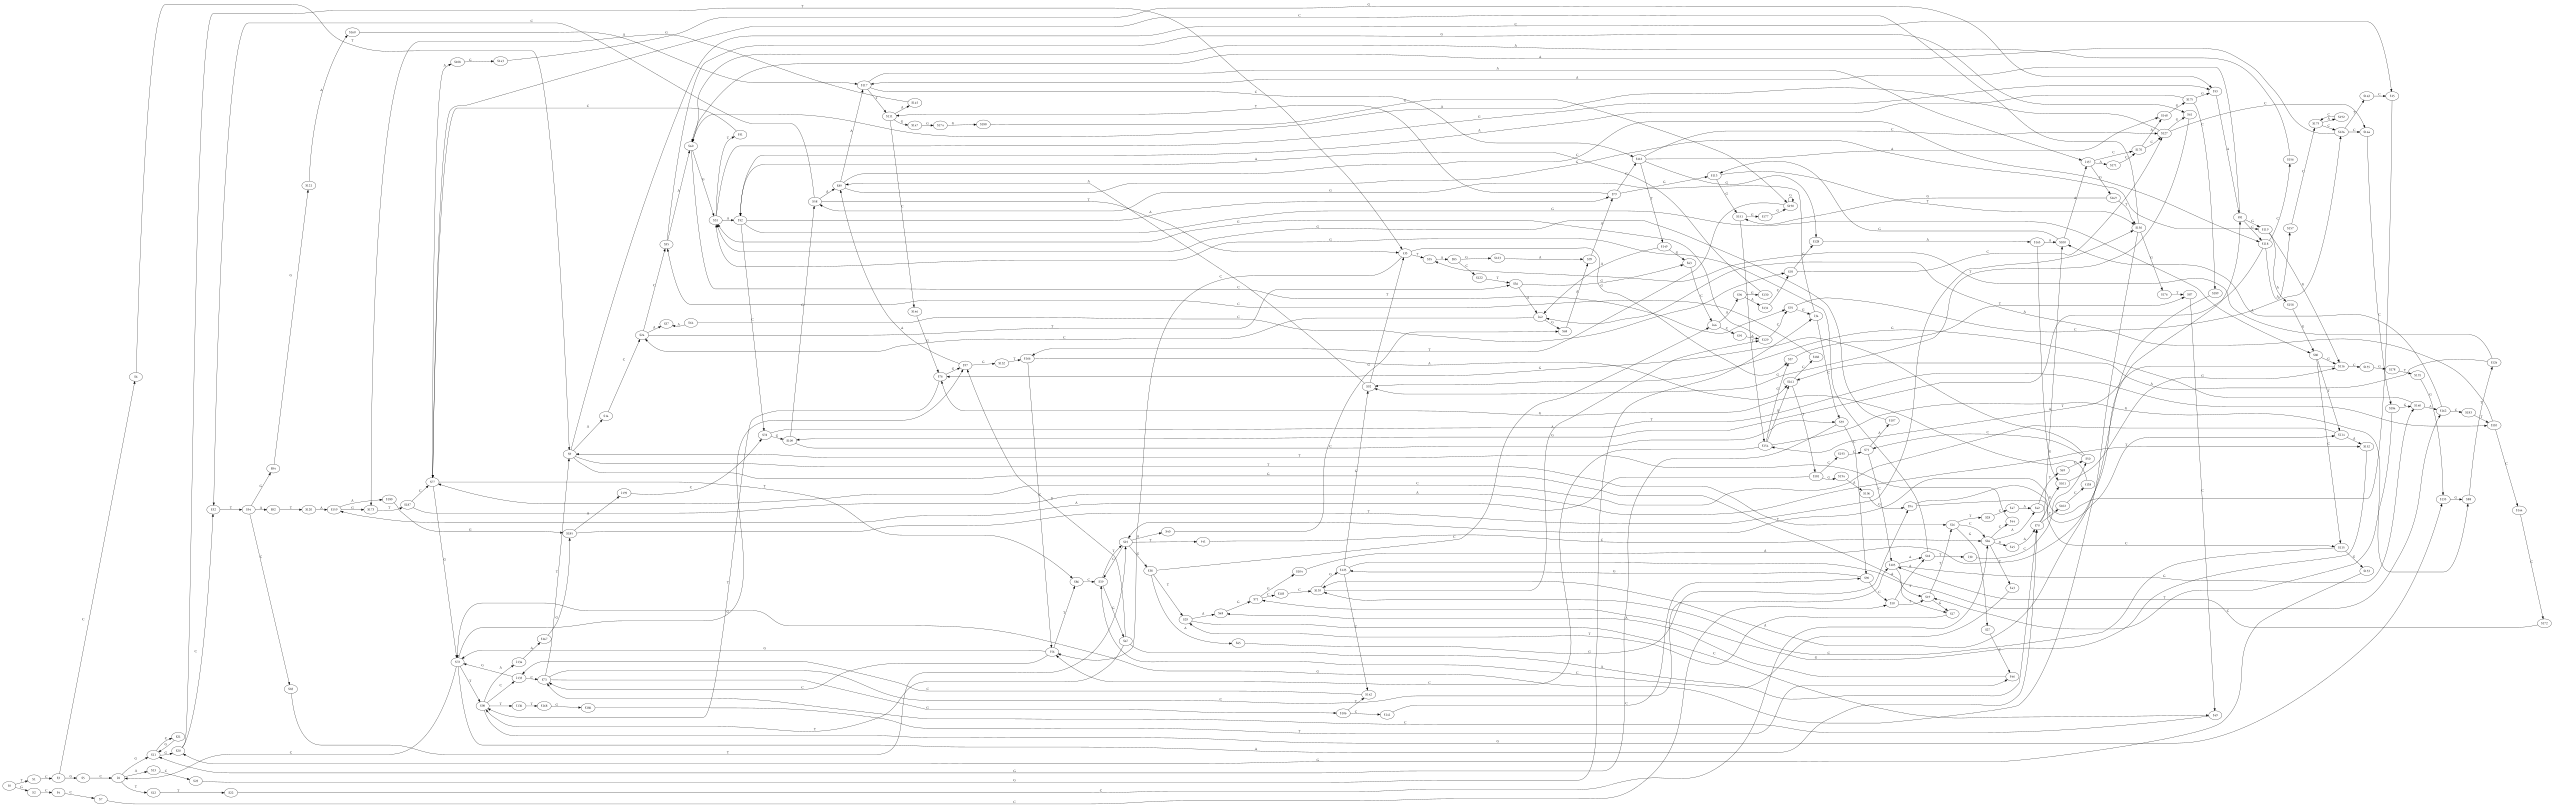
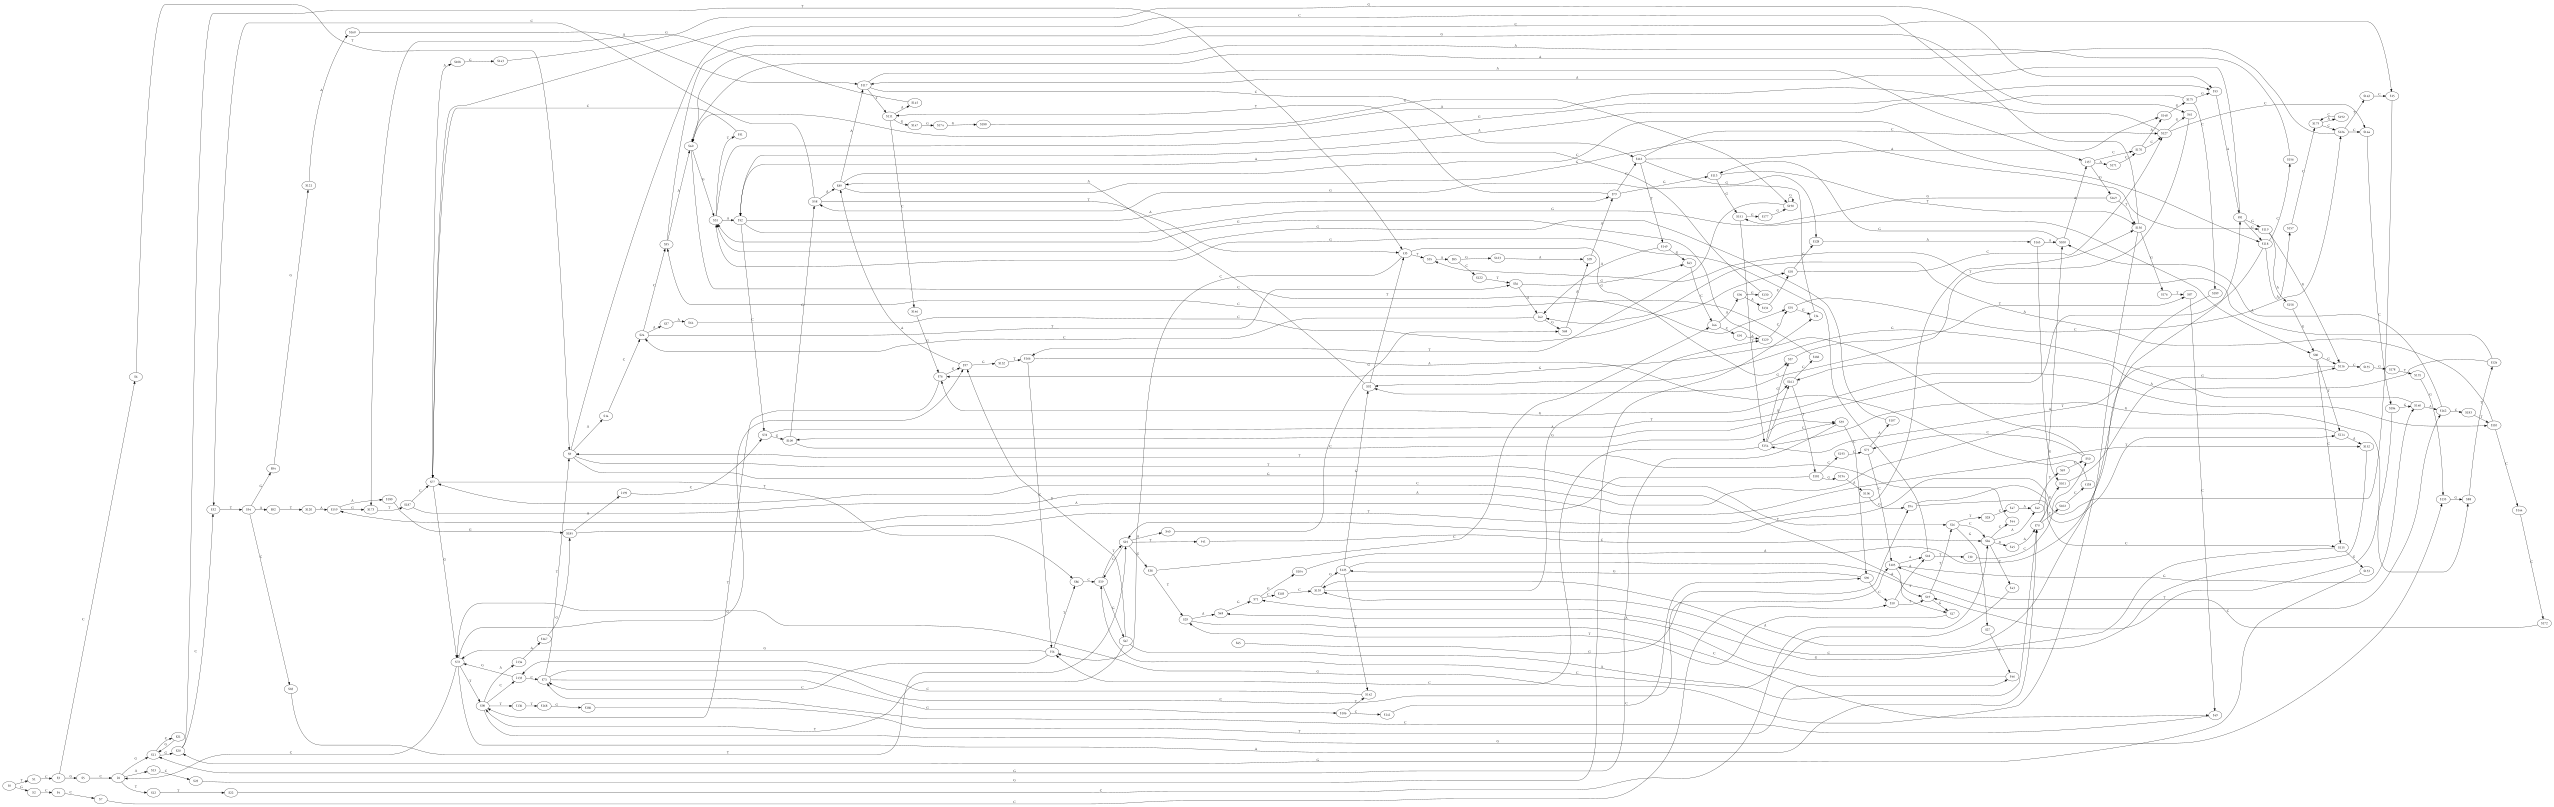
(680, 326) -> (677, 321)
(1827, 368) -> (1801, 431)
(1176, 627) -> none
